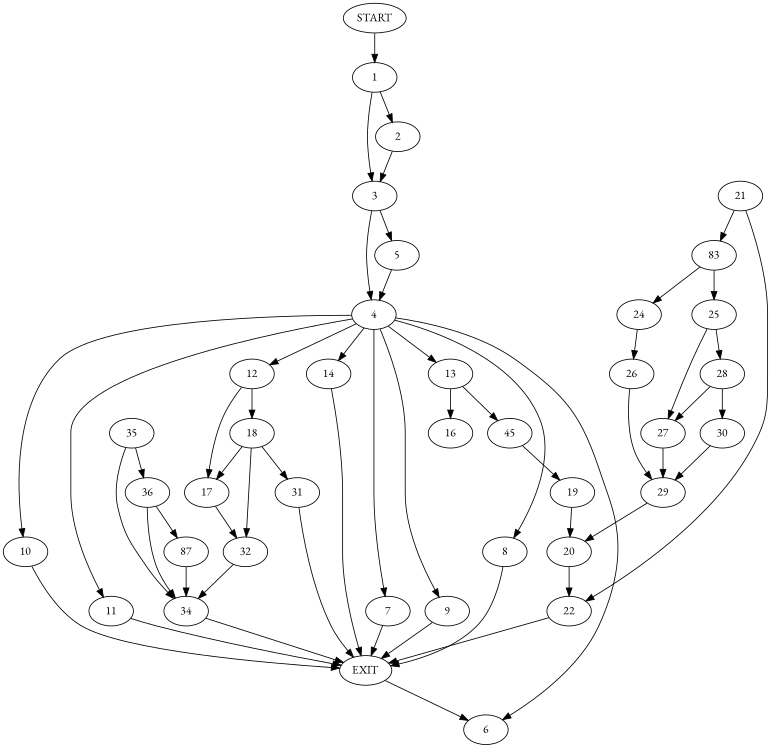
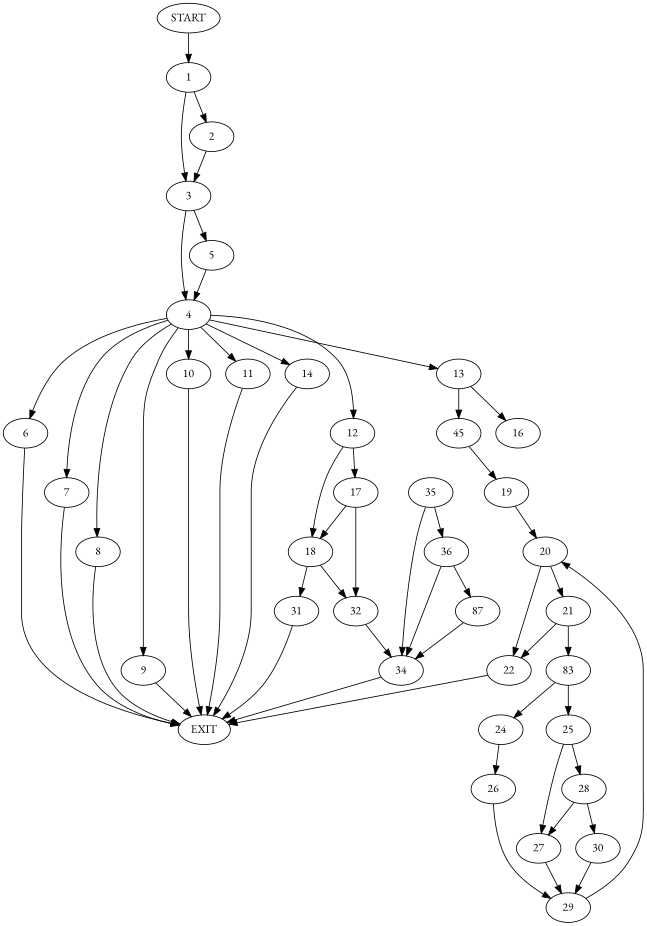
(232, 460) -> (336, 519)
none -> (555, 578)
(423, 699) -> (25, 630)
